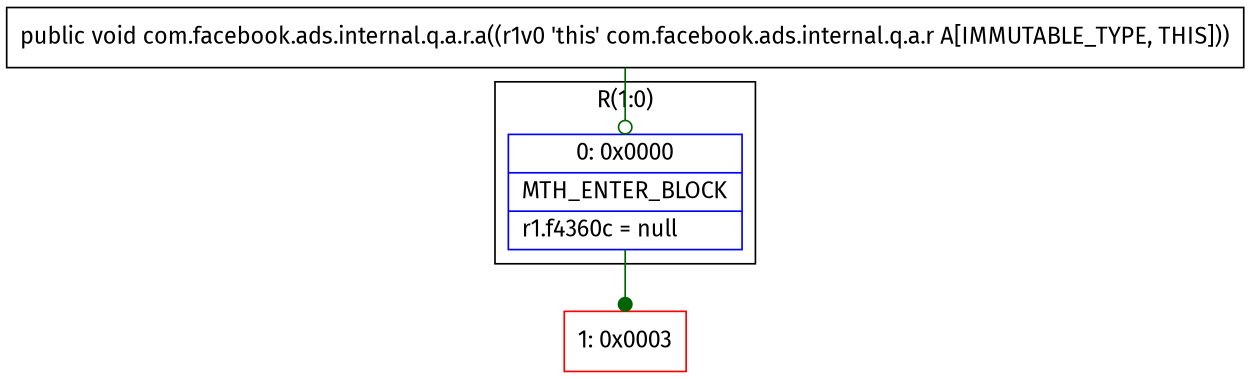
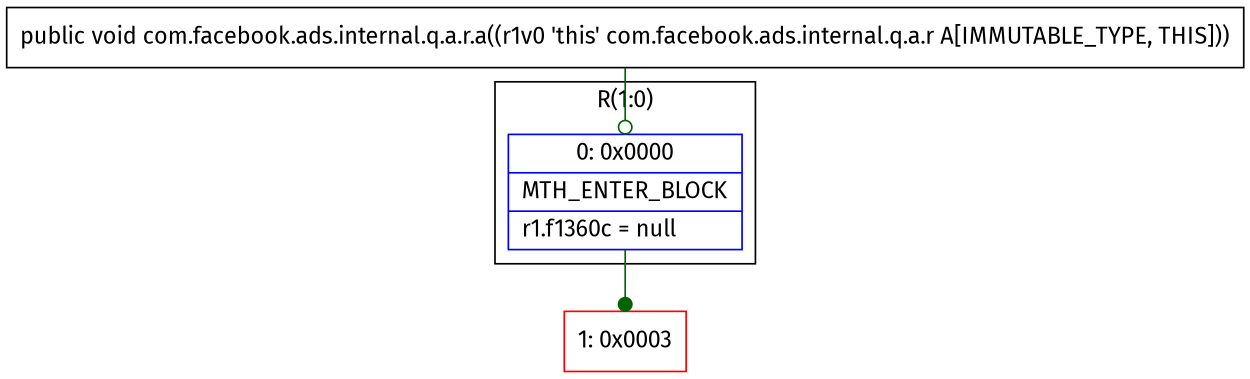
(600, 230) -> (599, 230)
